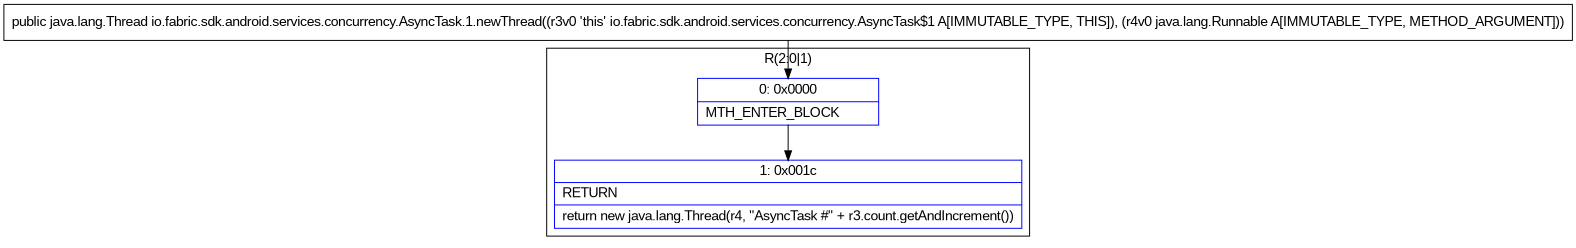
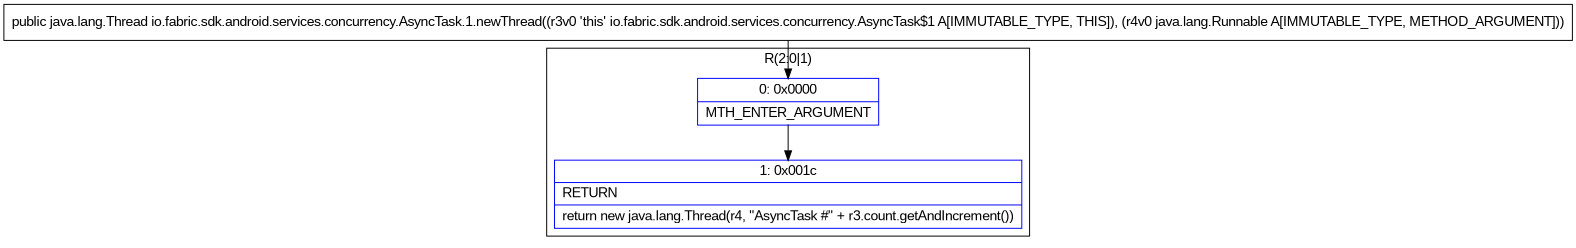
(773, 113) -> (788, 113)
